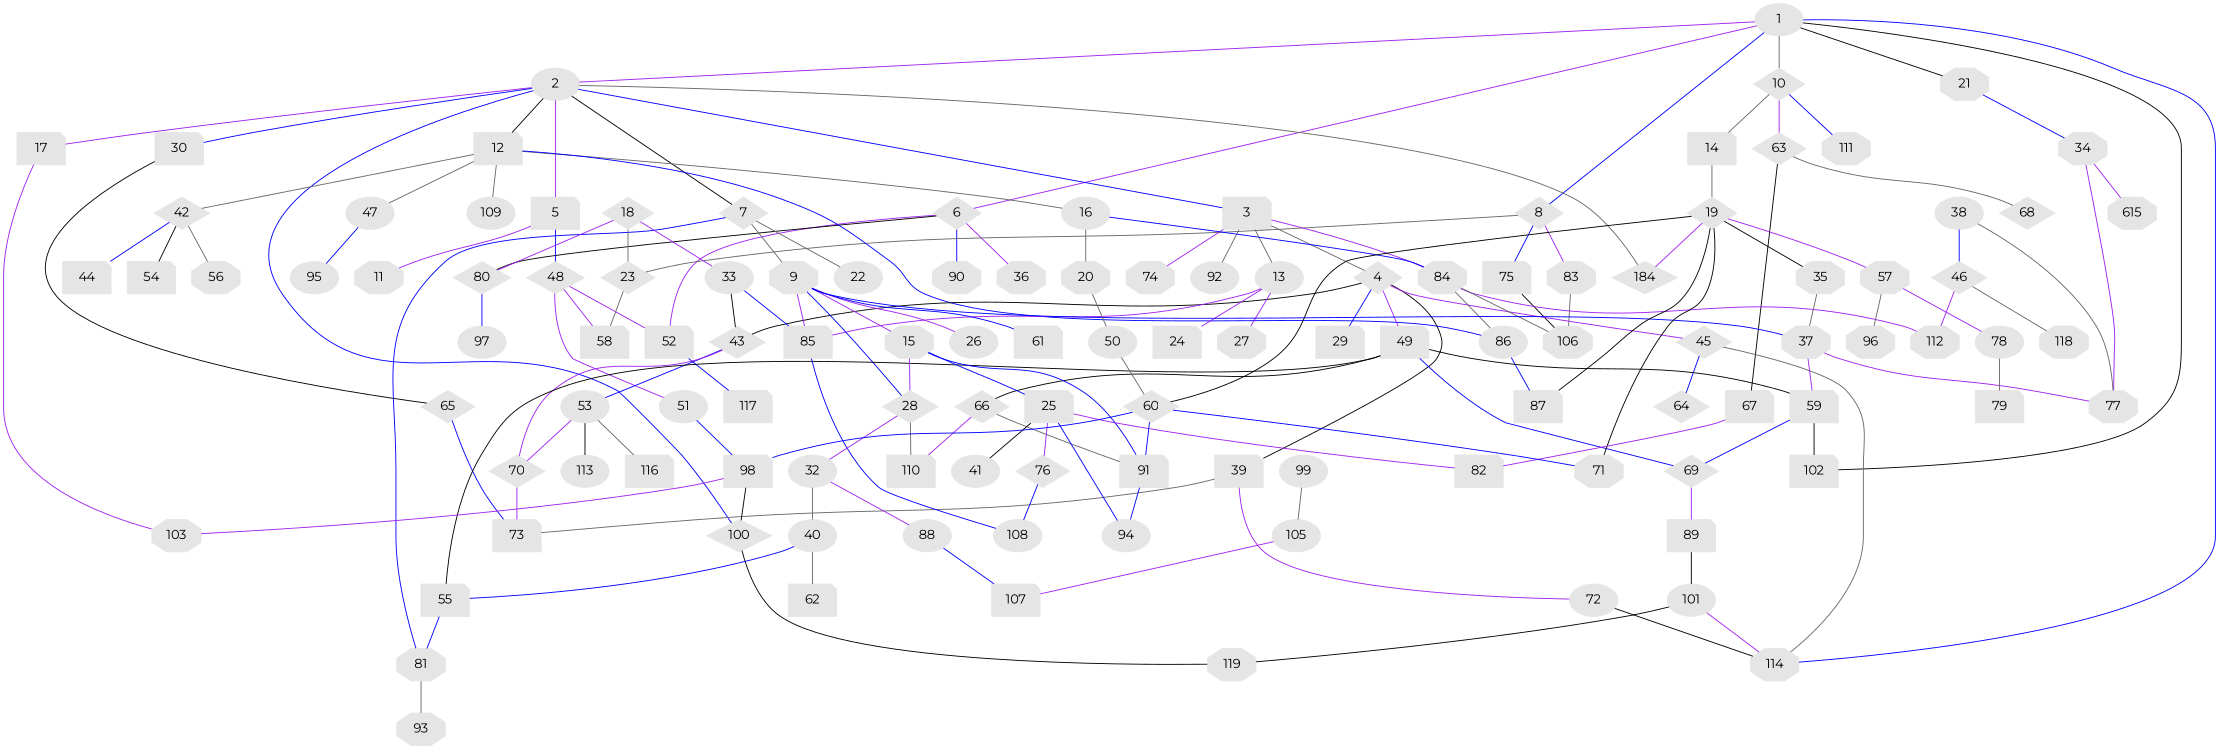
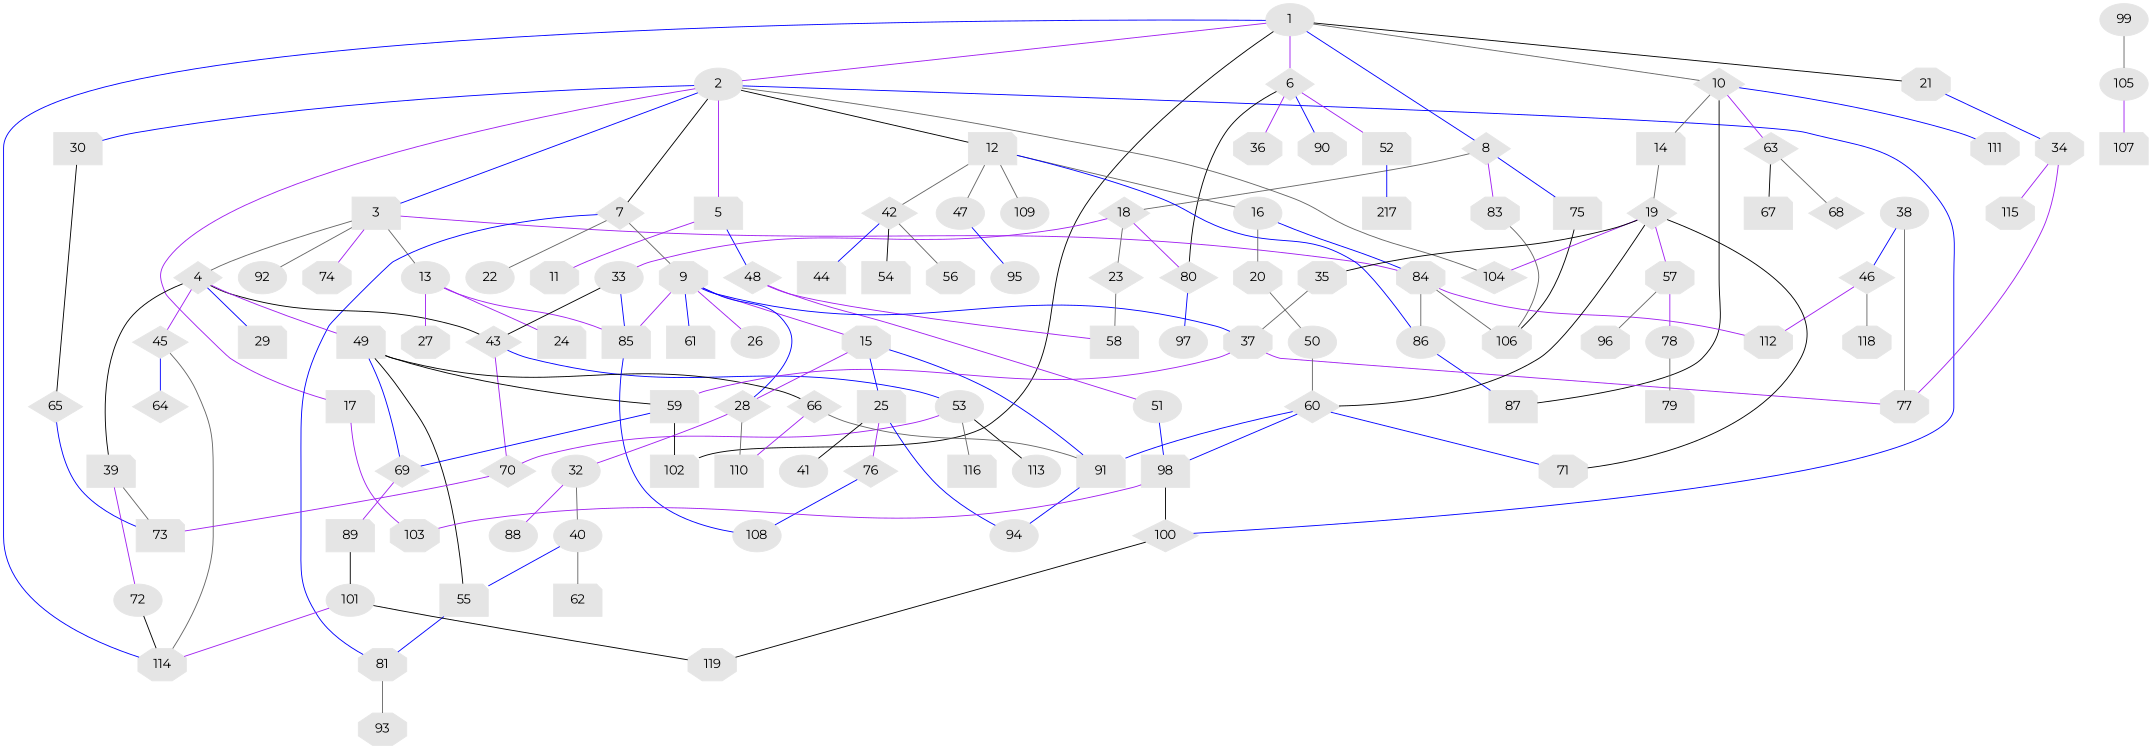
(2132, 213) -> (2010, 213)
(1103, 236) -> (1307, 184)
(1645, 278) -> (1494, 278)
(607, 307) -> none
(1640, 325) -> (1720, 318)
(748, 407) -> (1387, 213)
(1479, 471) -> none
(969, 566) -> none
